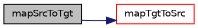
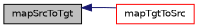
(94, 21) -> (104, 8)
